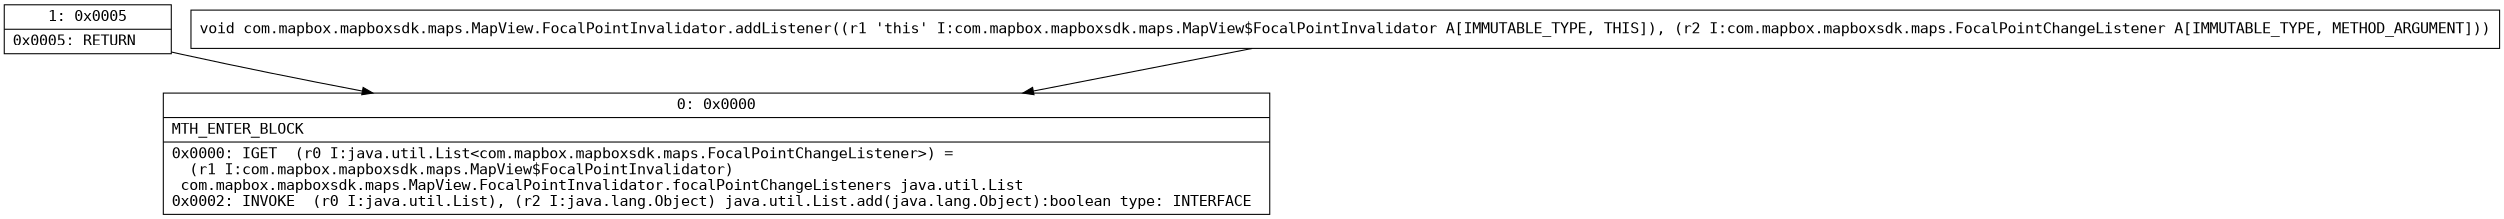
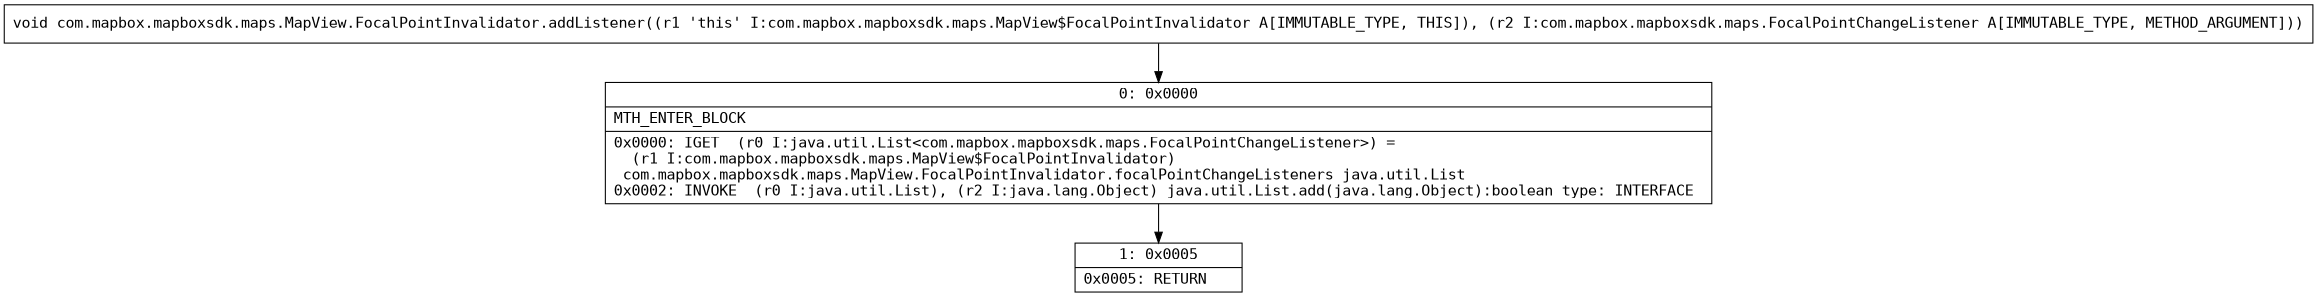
(267, 72) -> (1159, 218)
